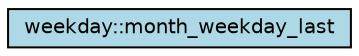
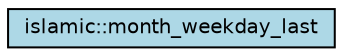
(179, 28) -> (171, 28)
